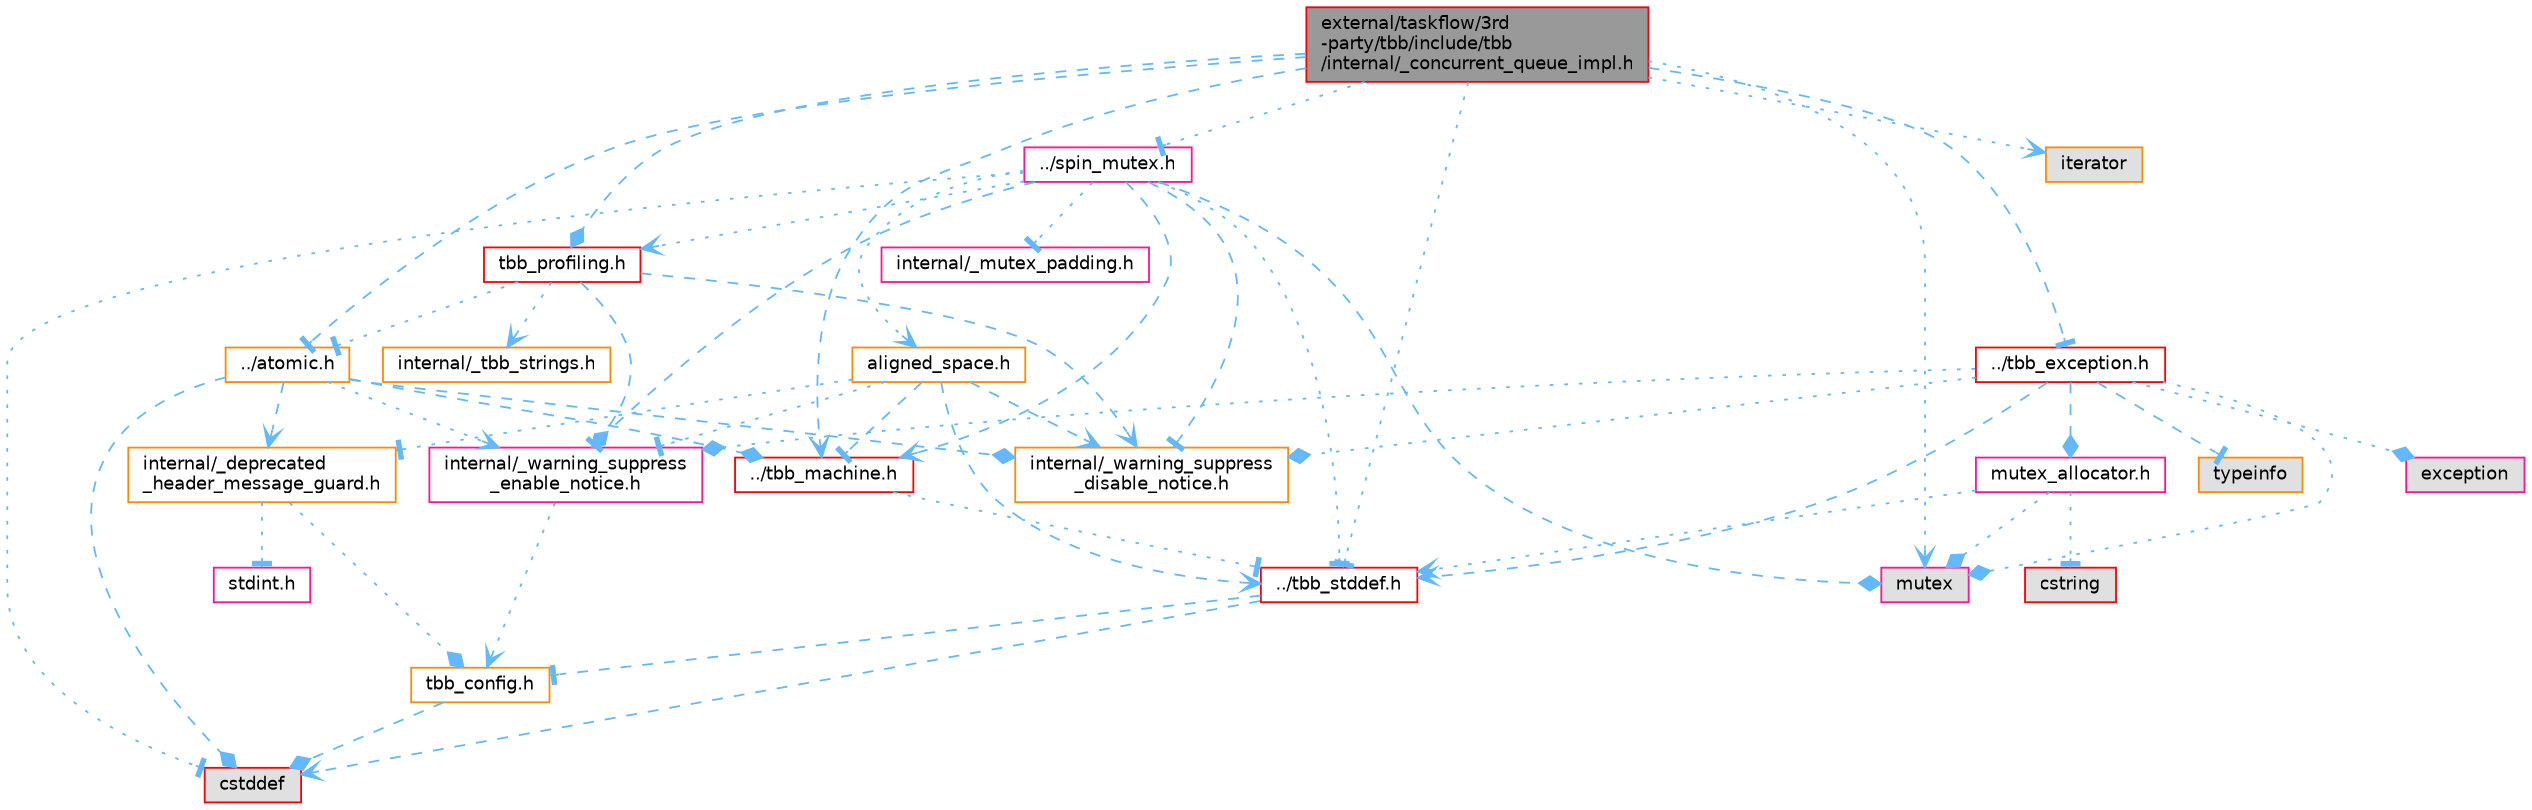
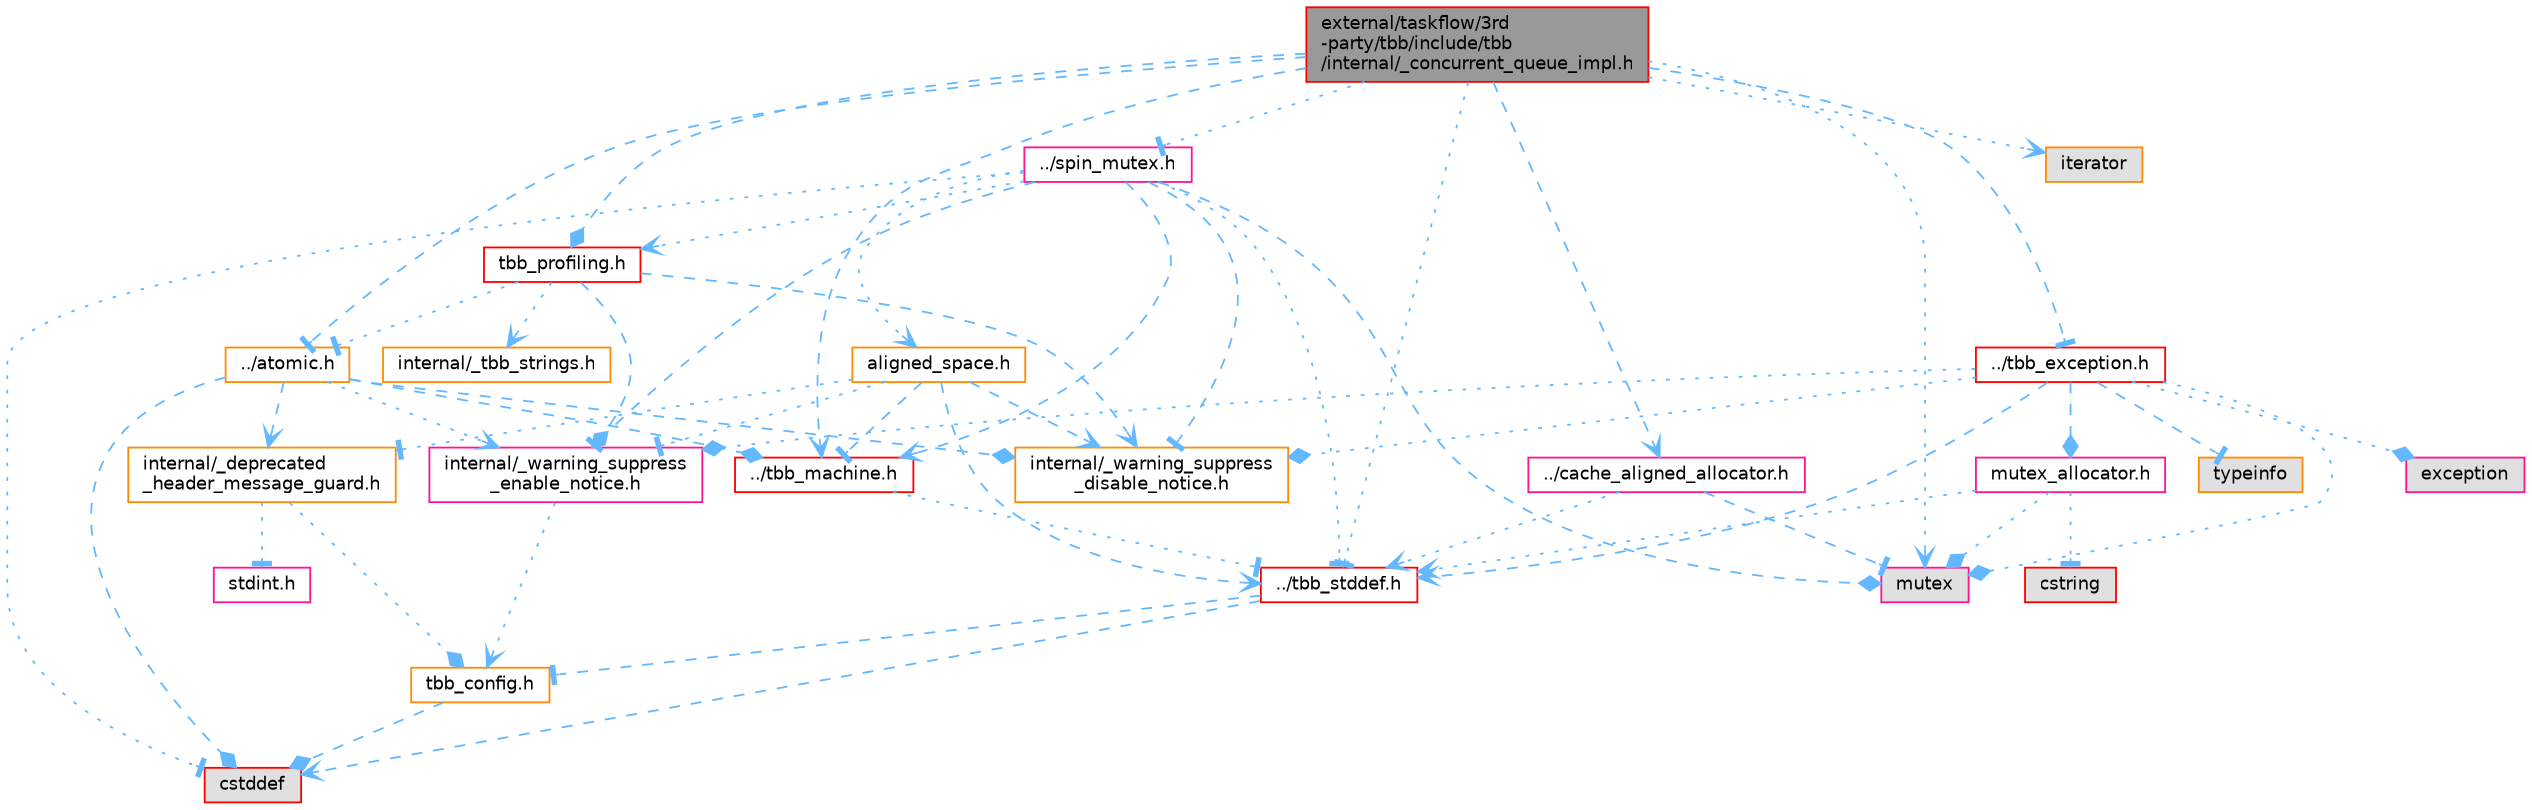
(1015, 265) -> none
none -> (1667, 475)
